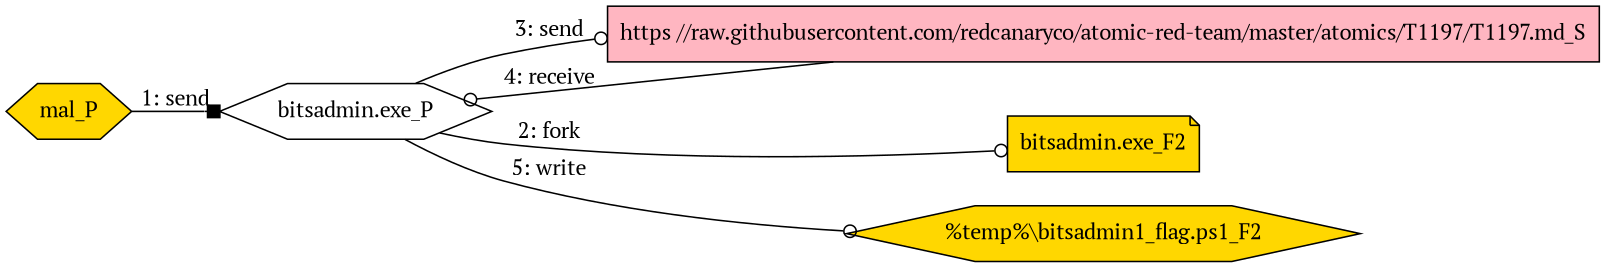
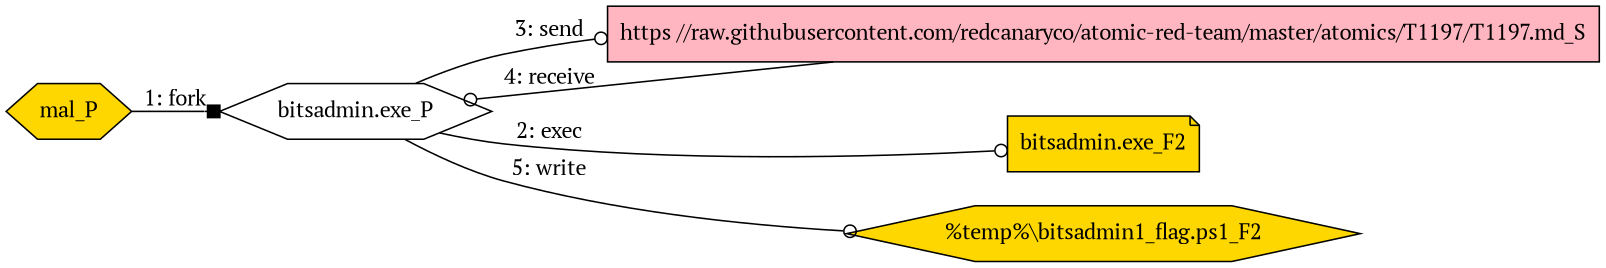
(176, 100) -> (176, 100)
(550, 132) -> (550, 132)
